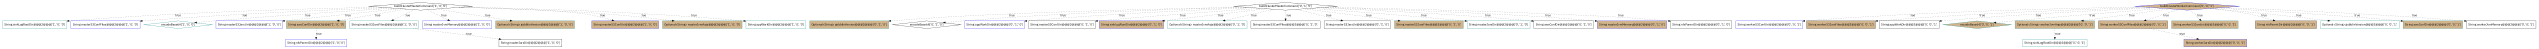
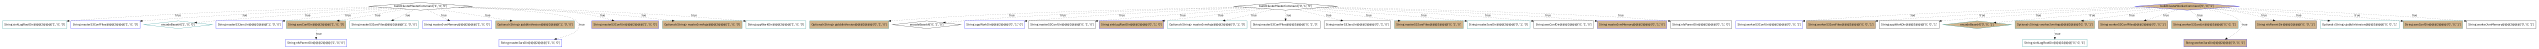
(456, 34) -> (534, 12)
(2173, 34) -> (2234, 17)
(530, 43) -> (530, 43)
